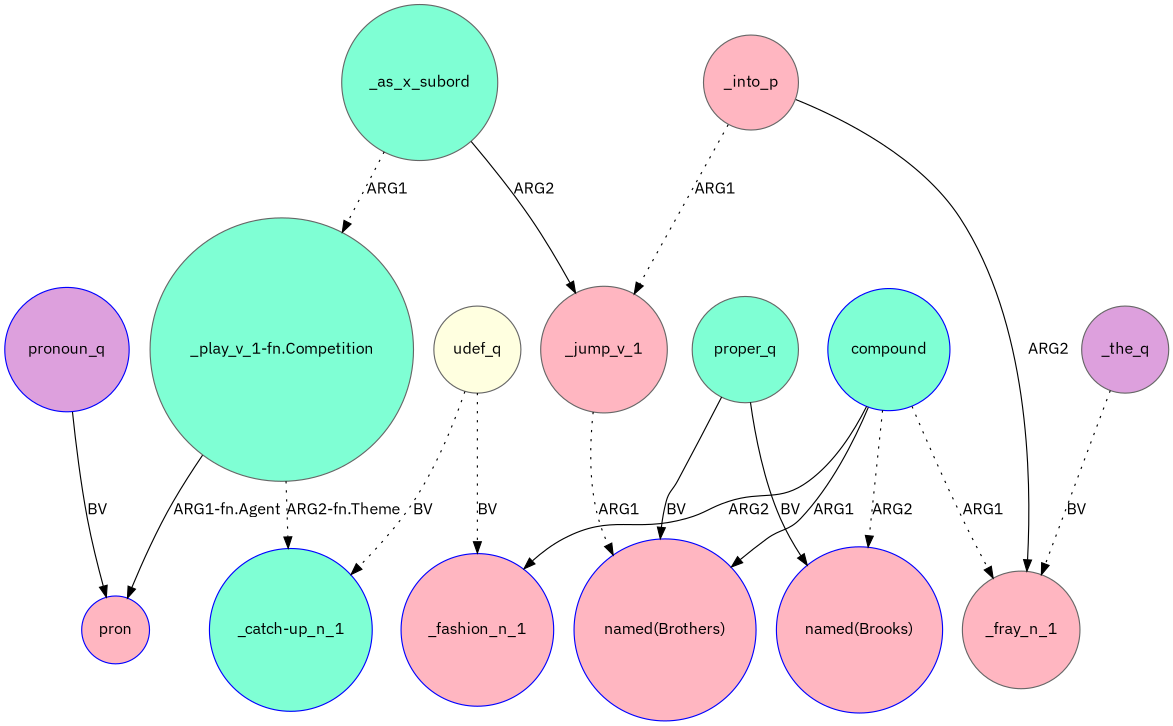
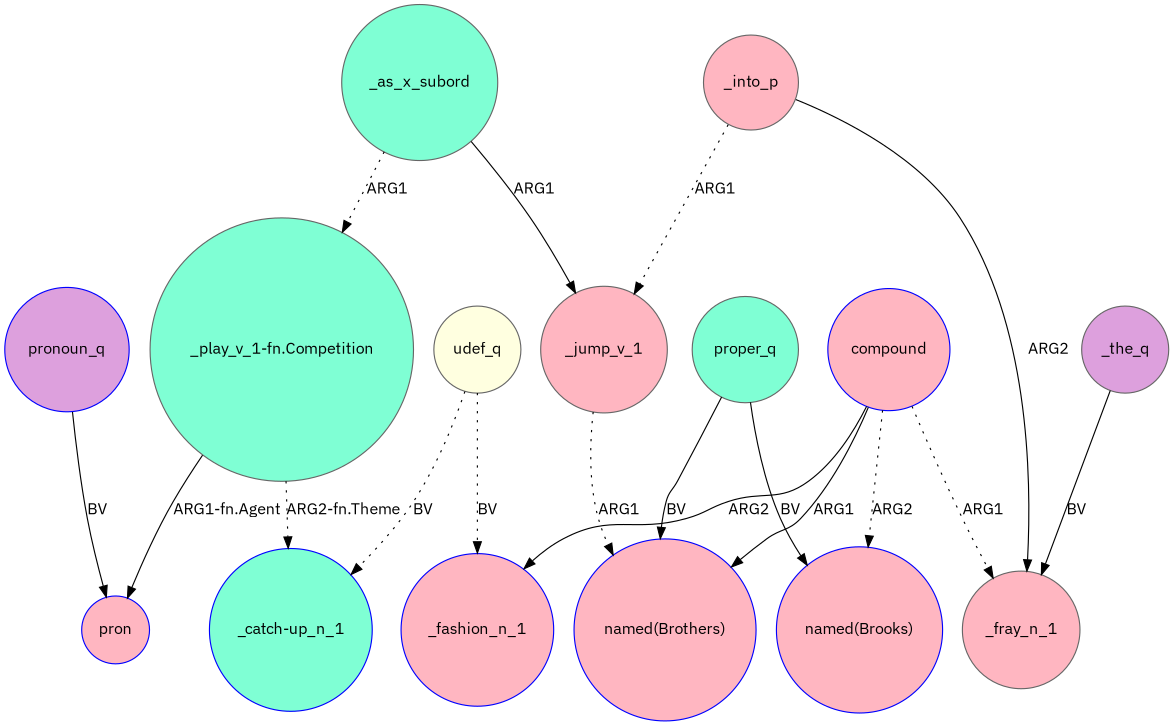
(534, 189) -> (534, 189)
(889, 350) -> (889, 350)
(1078, 477) -> (1078, 477)
